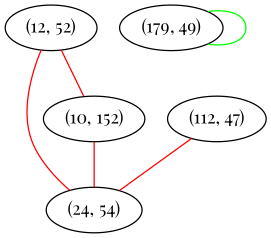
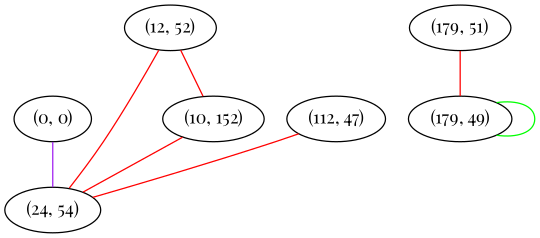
none -> (460, 28)
none -> (53, 119)
